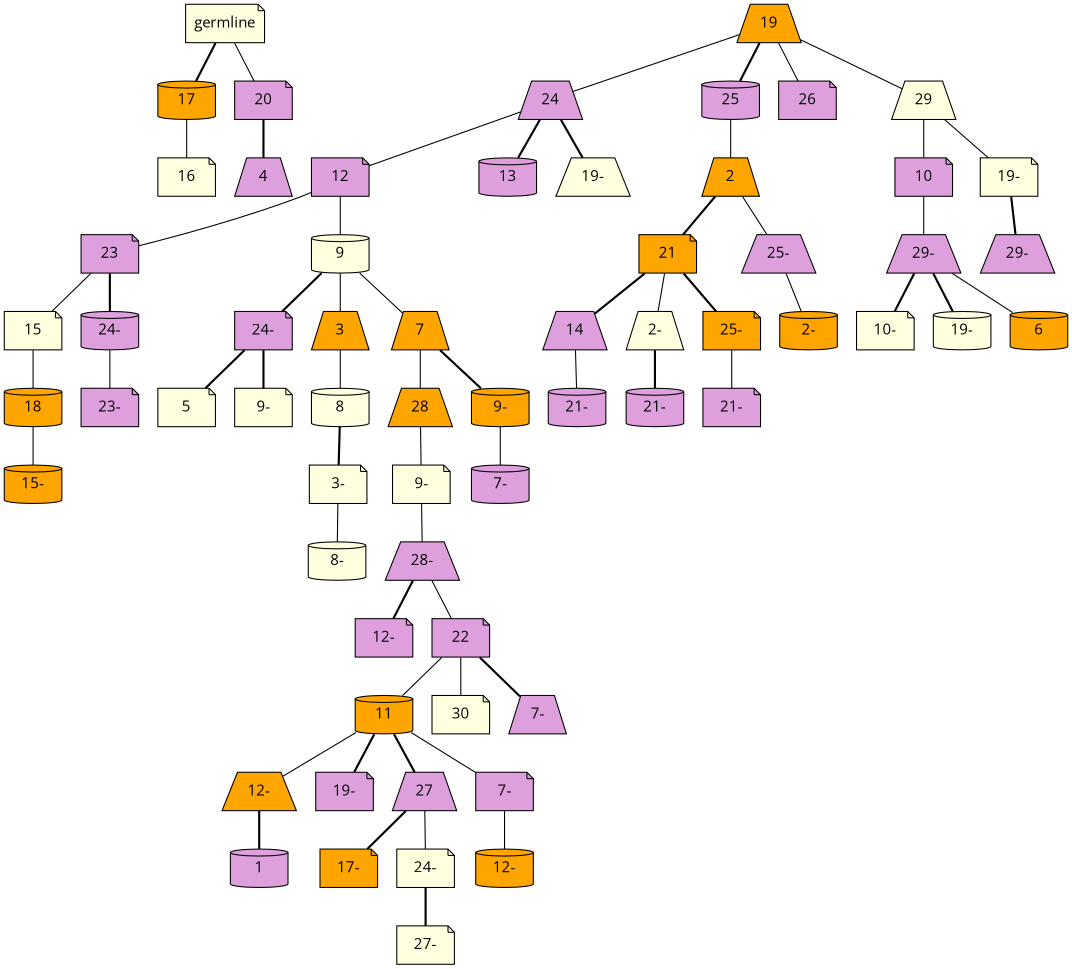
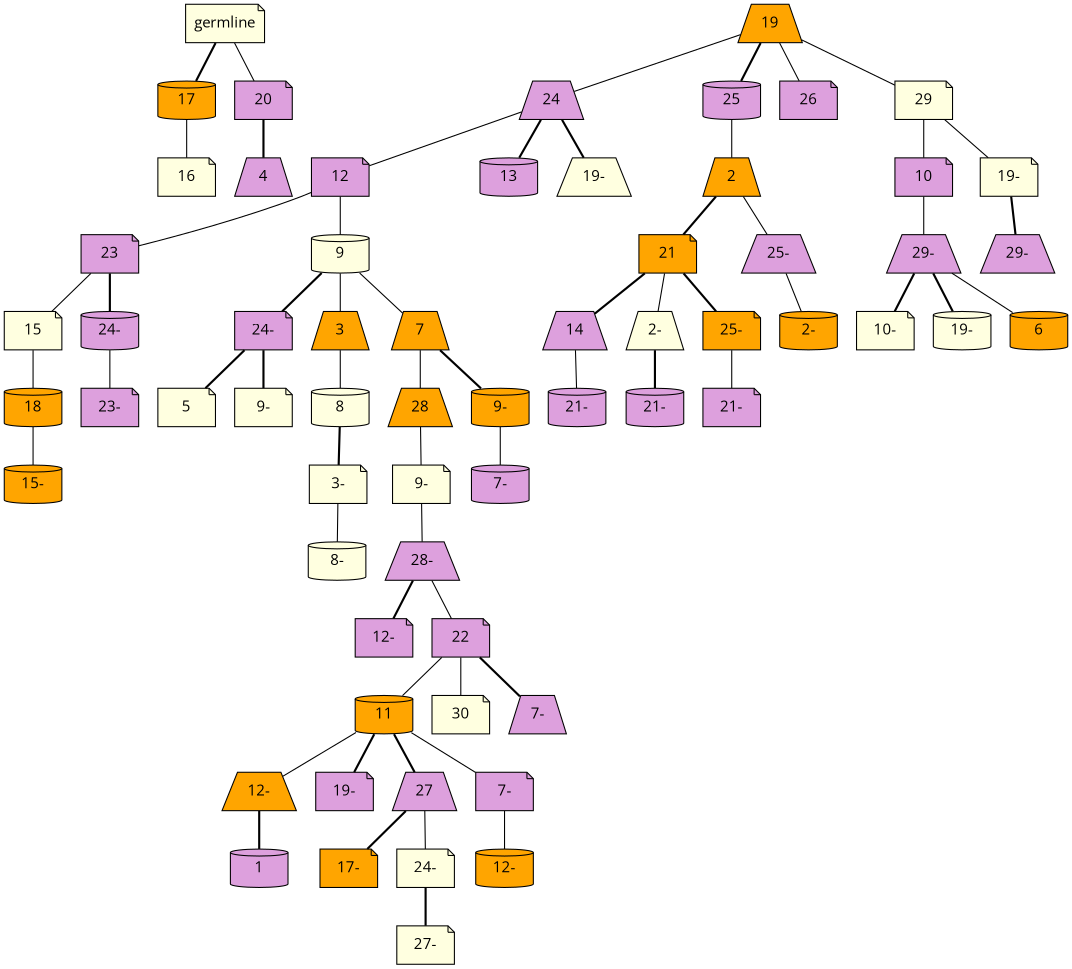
(924, 100) -> (924, 100)
